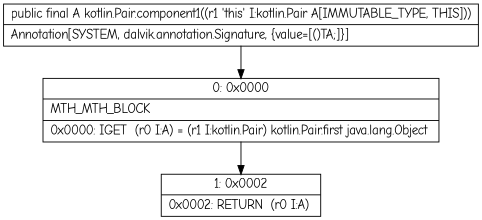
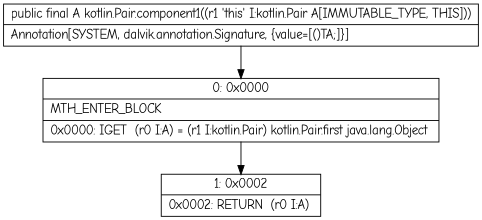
(100, 109) -> (106, 109)
